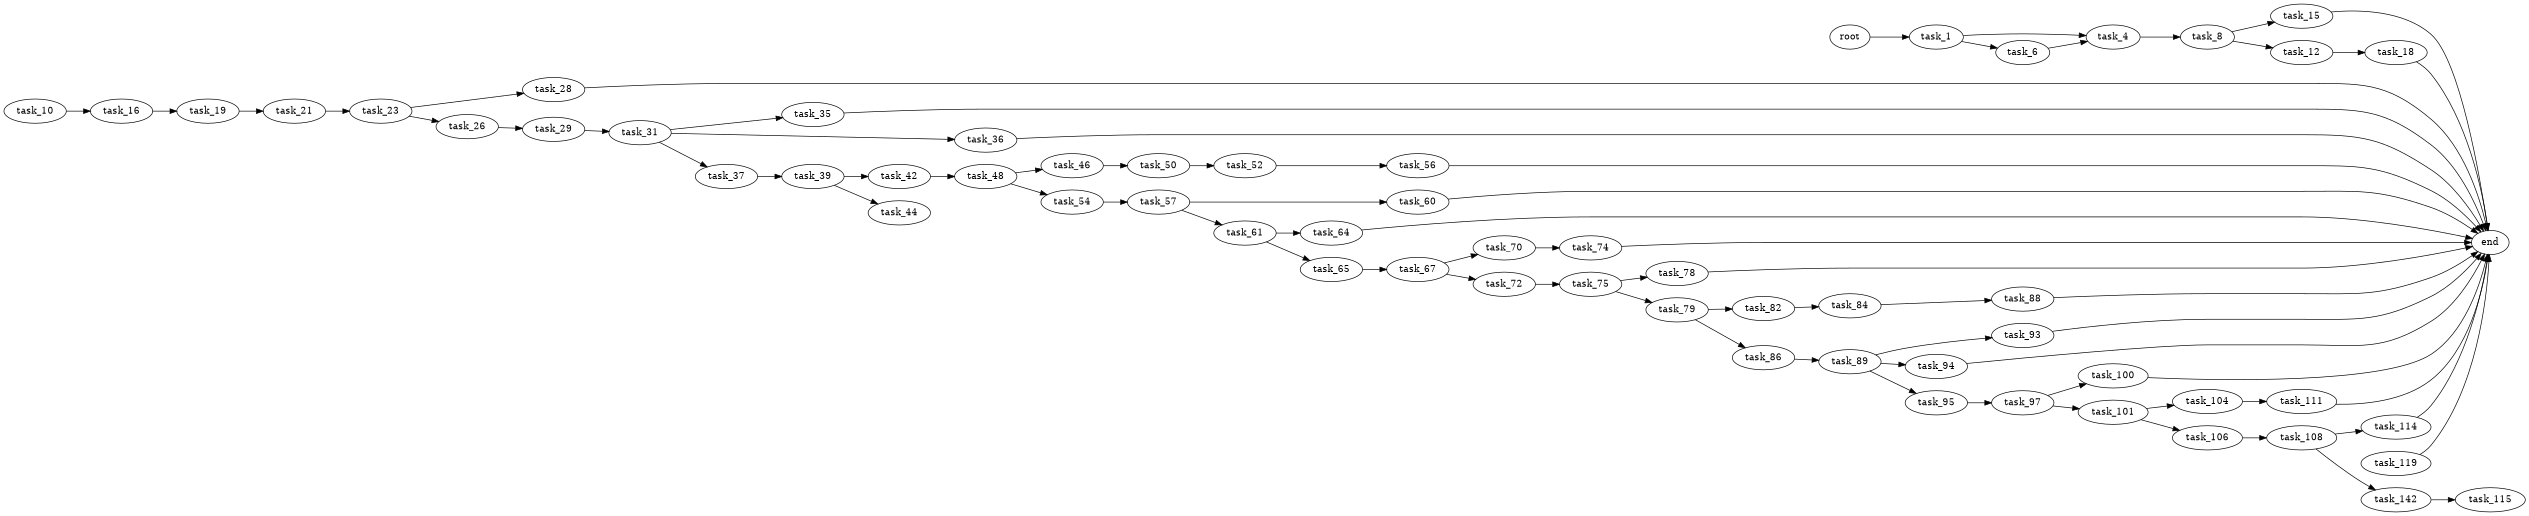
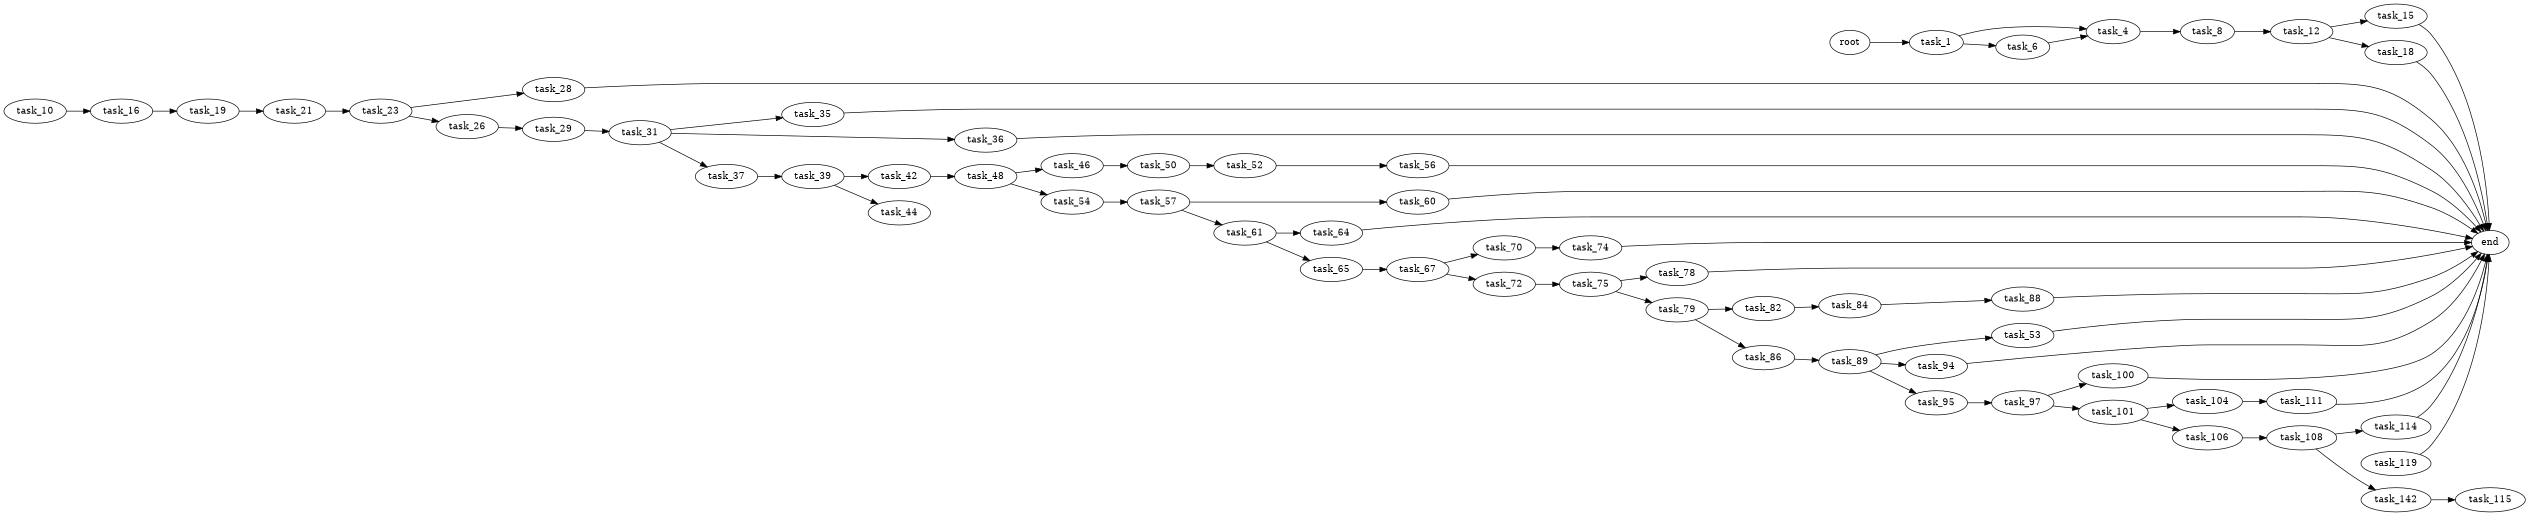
(2250, 28) -> (2346, 24)
(2023, 335) -> (2023, 335)
